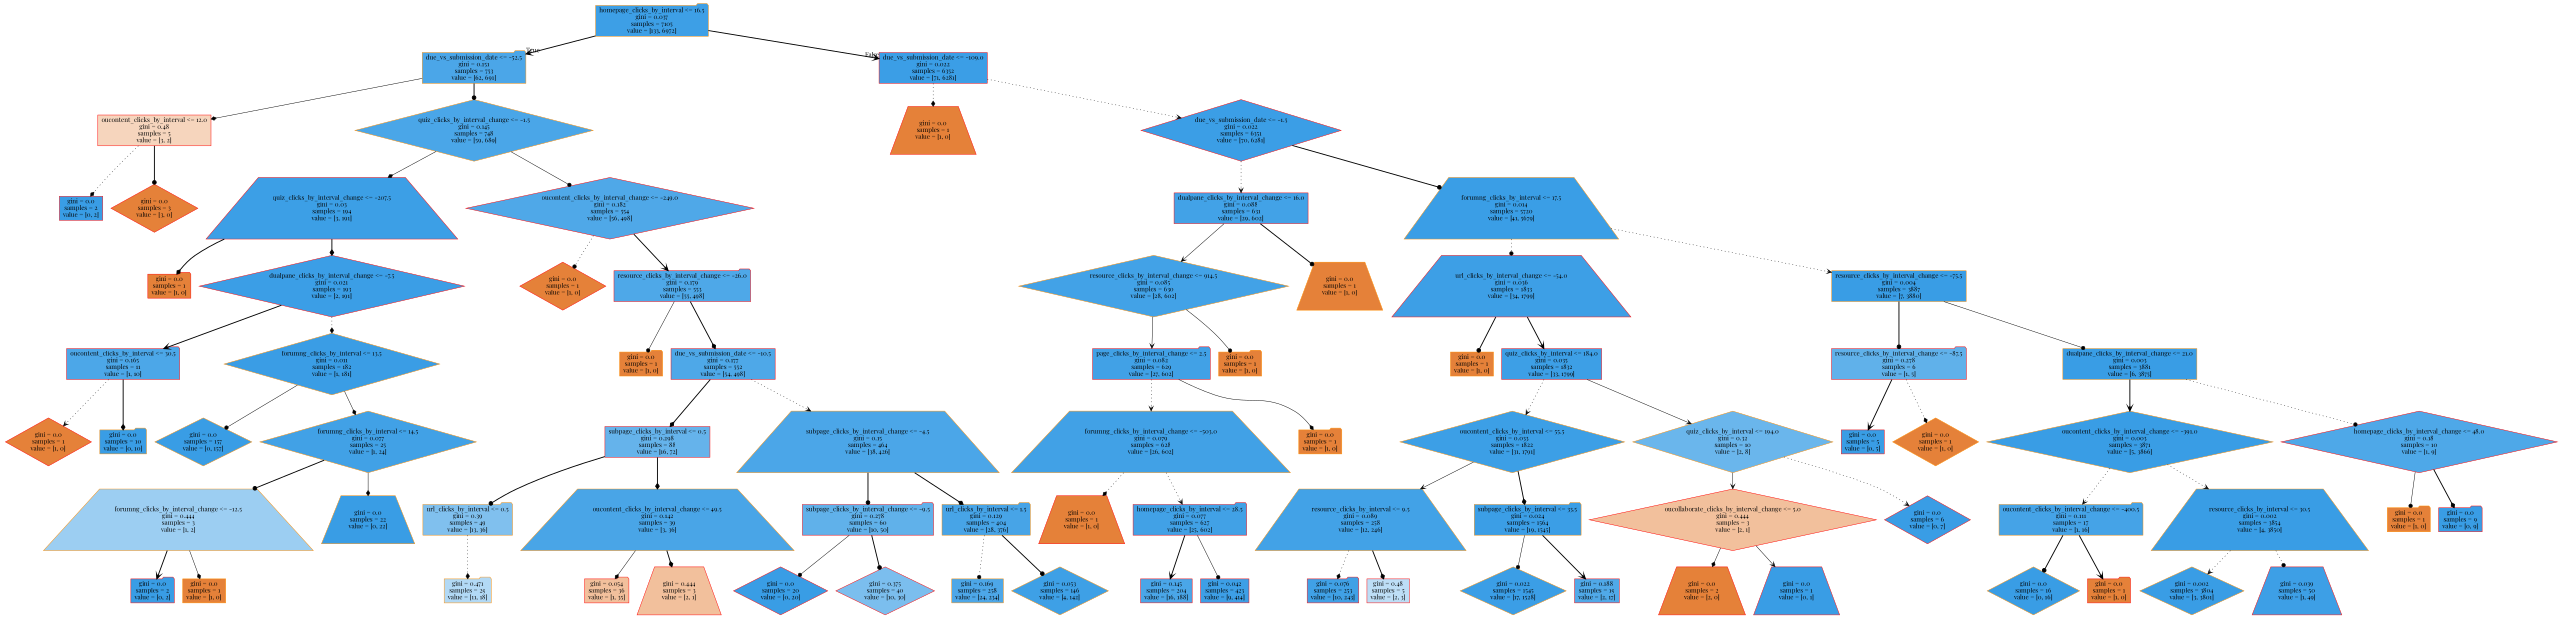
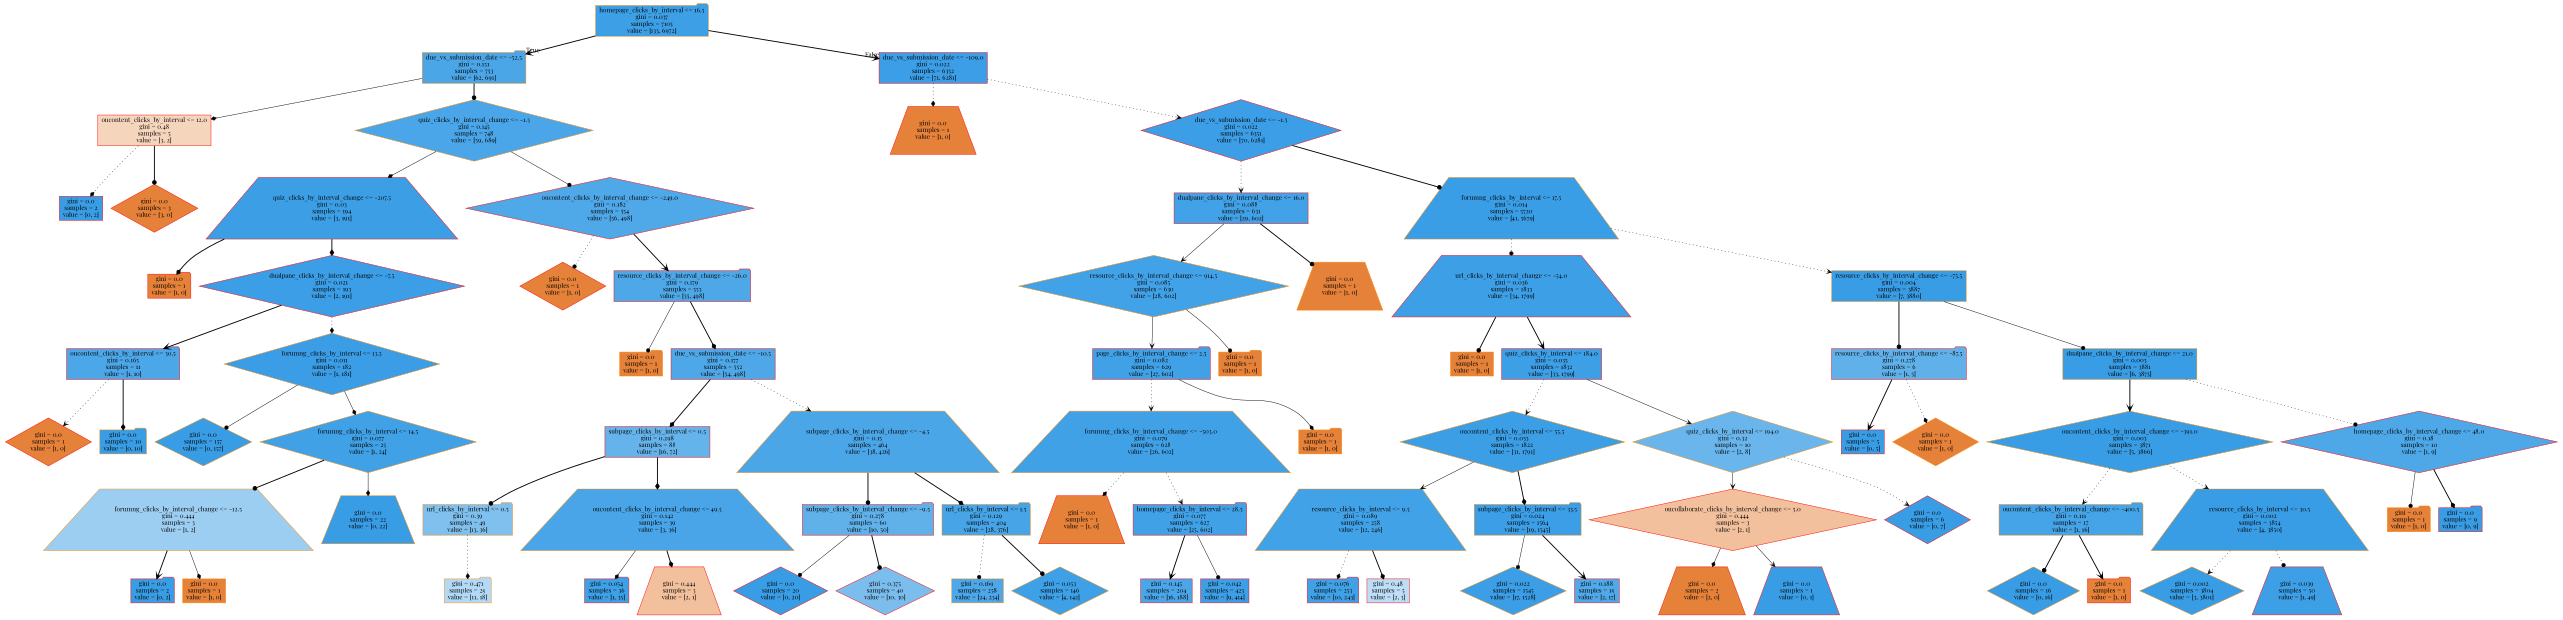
(607, 591) -> (607, 591)
